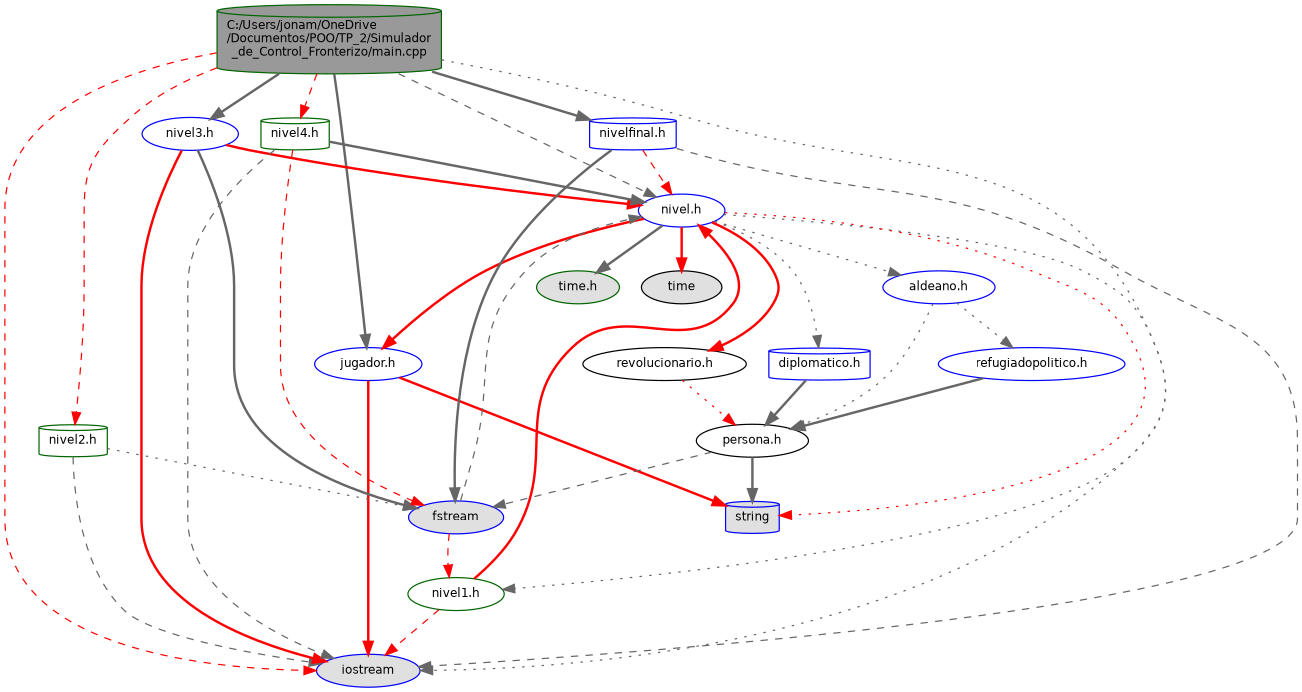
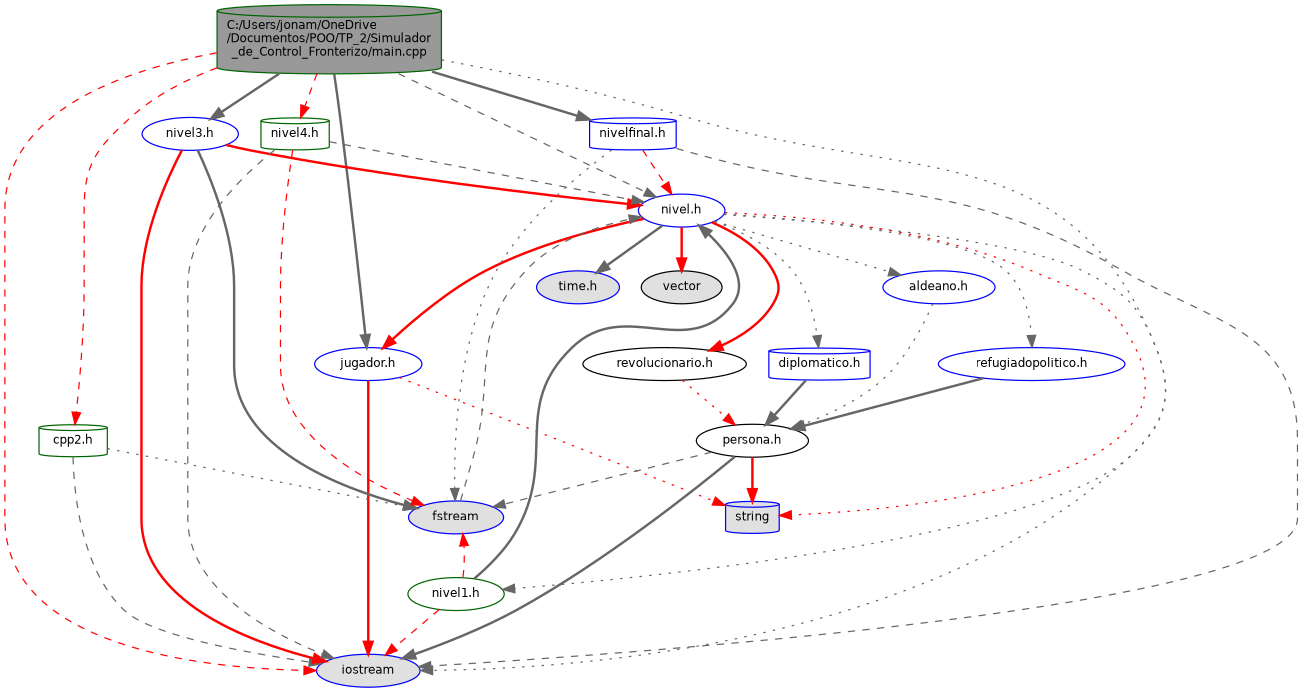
(481, 171) -> (481, 171)
(578, 287) -> (578, 287)
(682, 287) -> (682, 287)
(485, 296) -> (485, 296)
(980, 321) -> (903, 235)
(570, 350) -> (570, 350)
(557, 439) -> (557, 439)
(73, 441) -> (73, 441)
(752, 473) -> (752, 473)
(448, 549) -> (464, 562)
none -> (583, 570)
